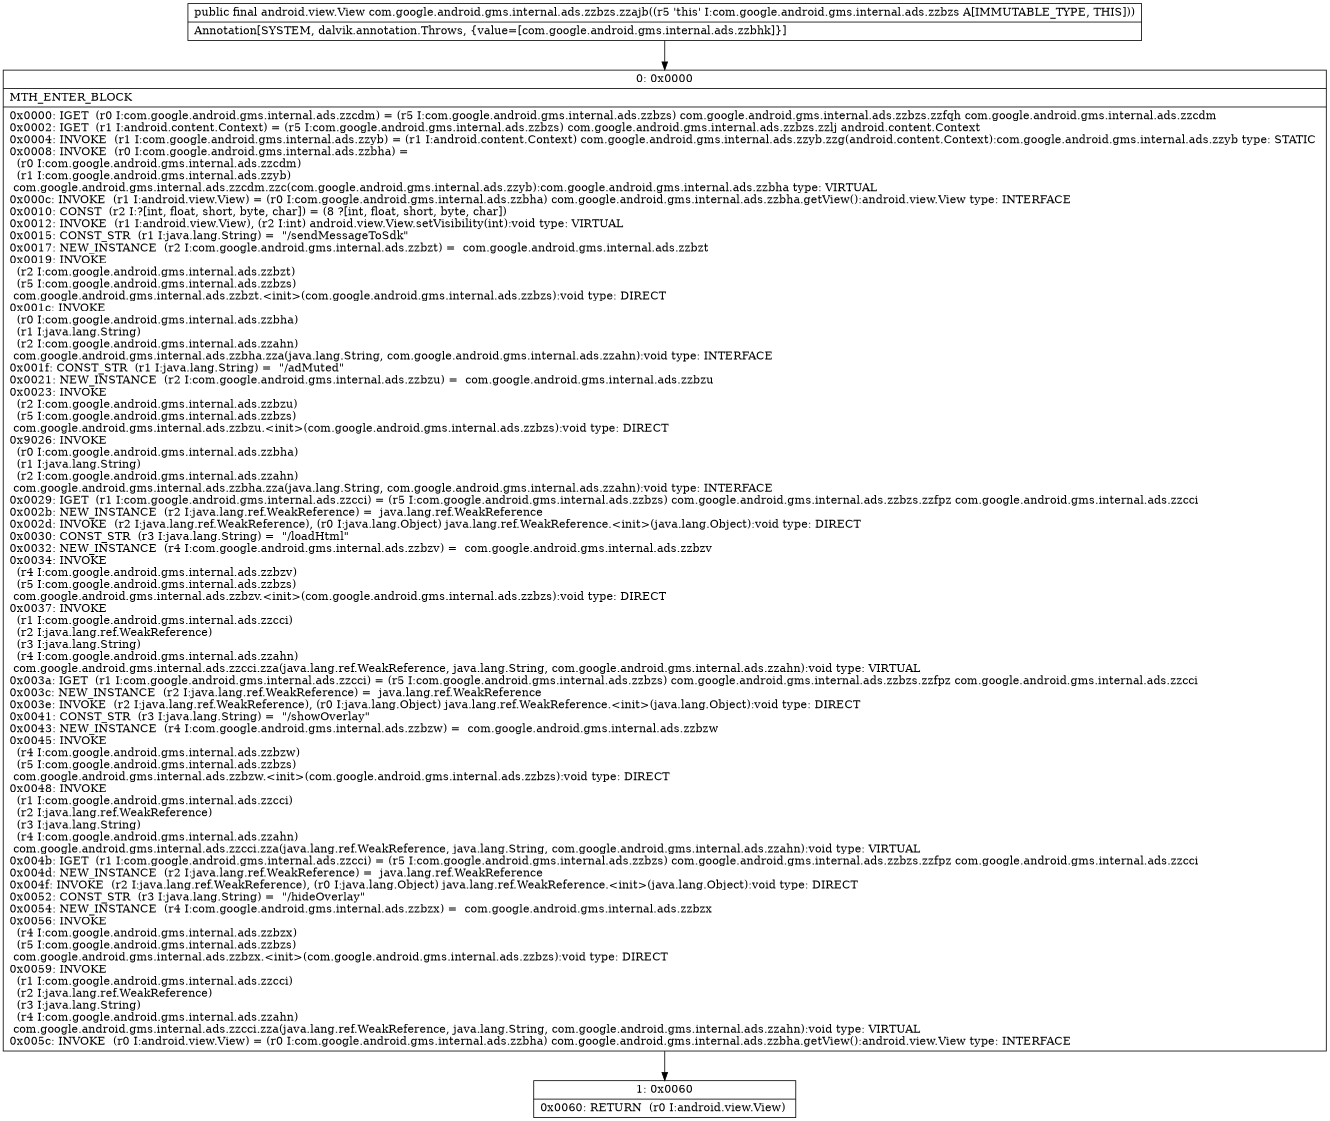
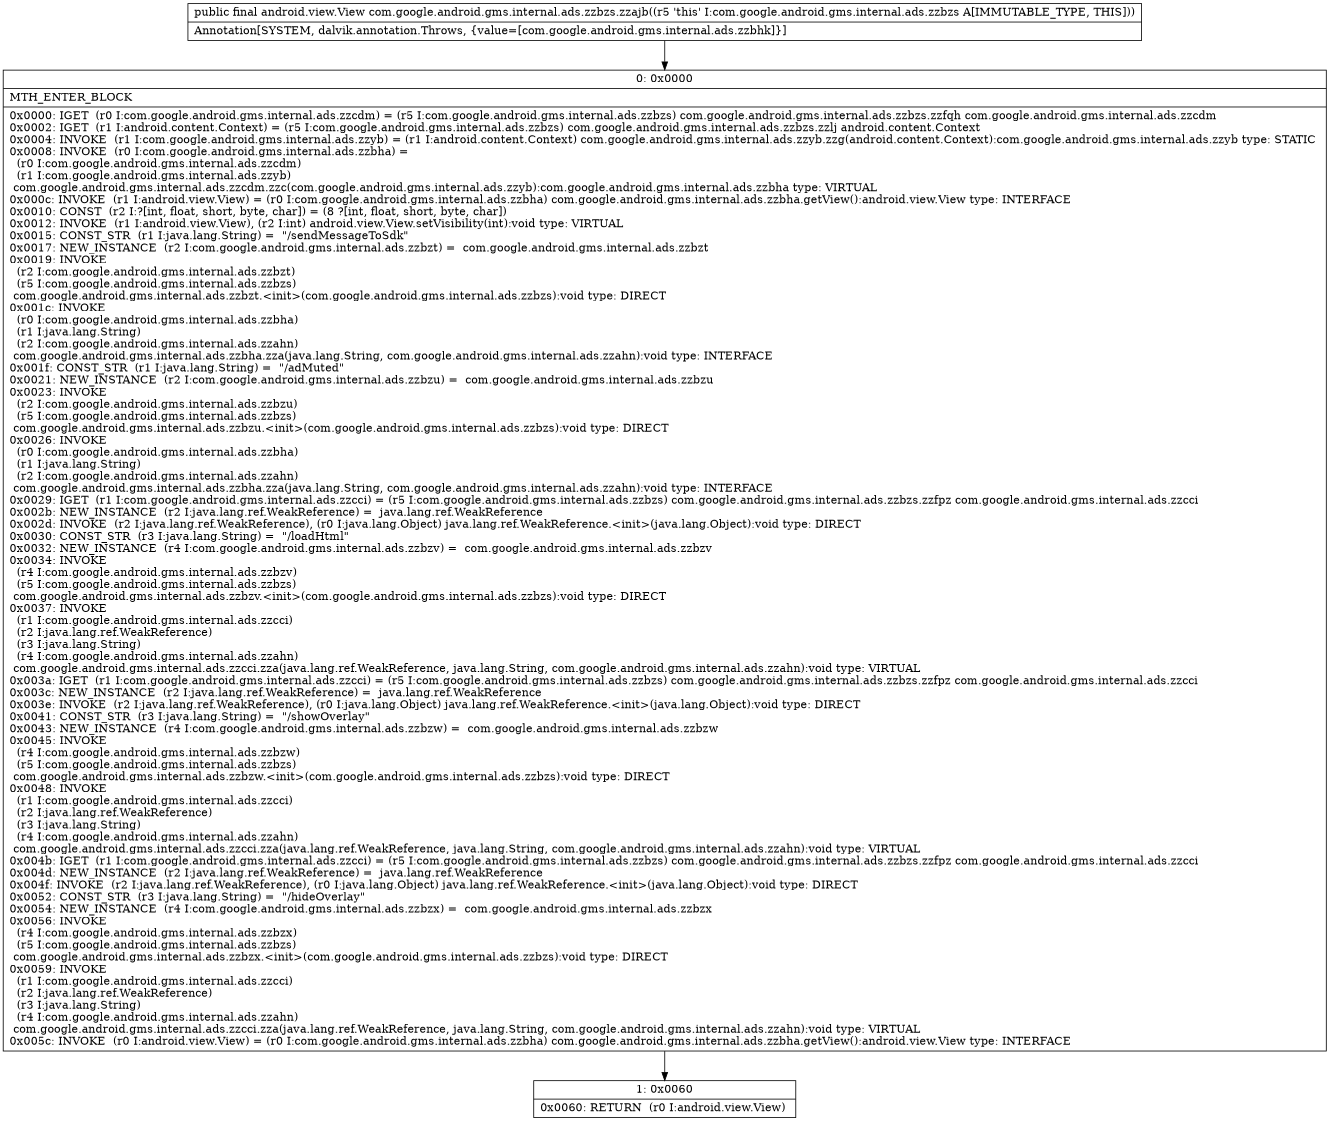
(62, 440) -> (62, 440)
